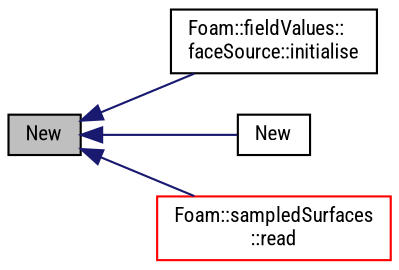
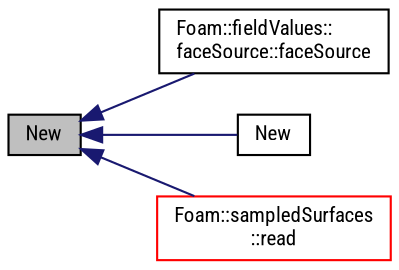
(274, 41) -> (274, 41)
